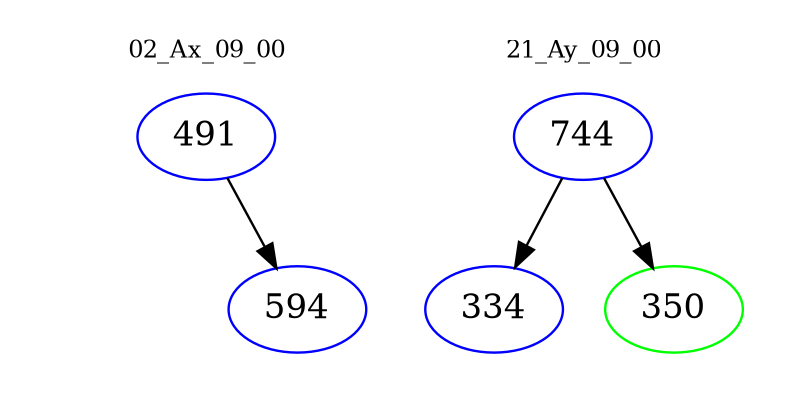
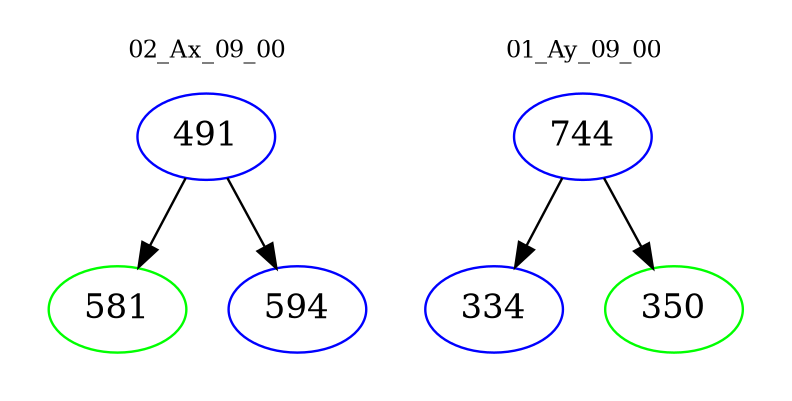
(584, 52) -> (584, 52)
none -> (118, 309)
